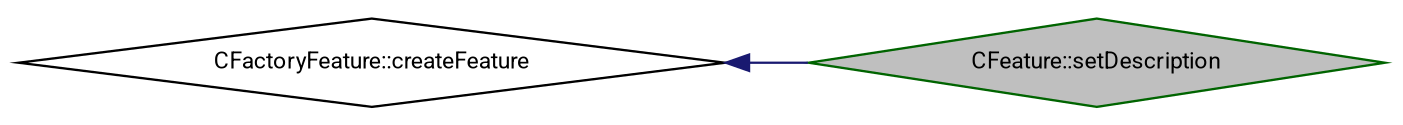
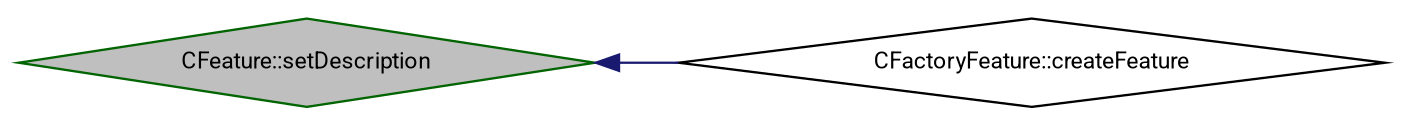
(779, 63) -> (649, 63)
